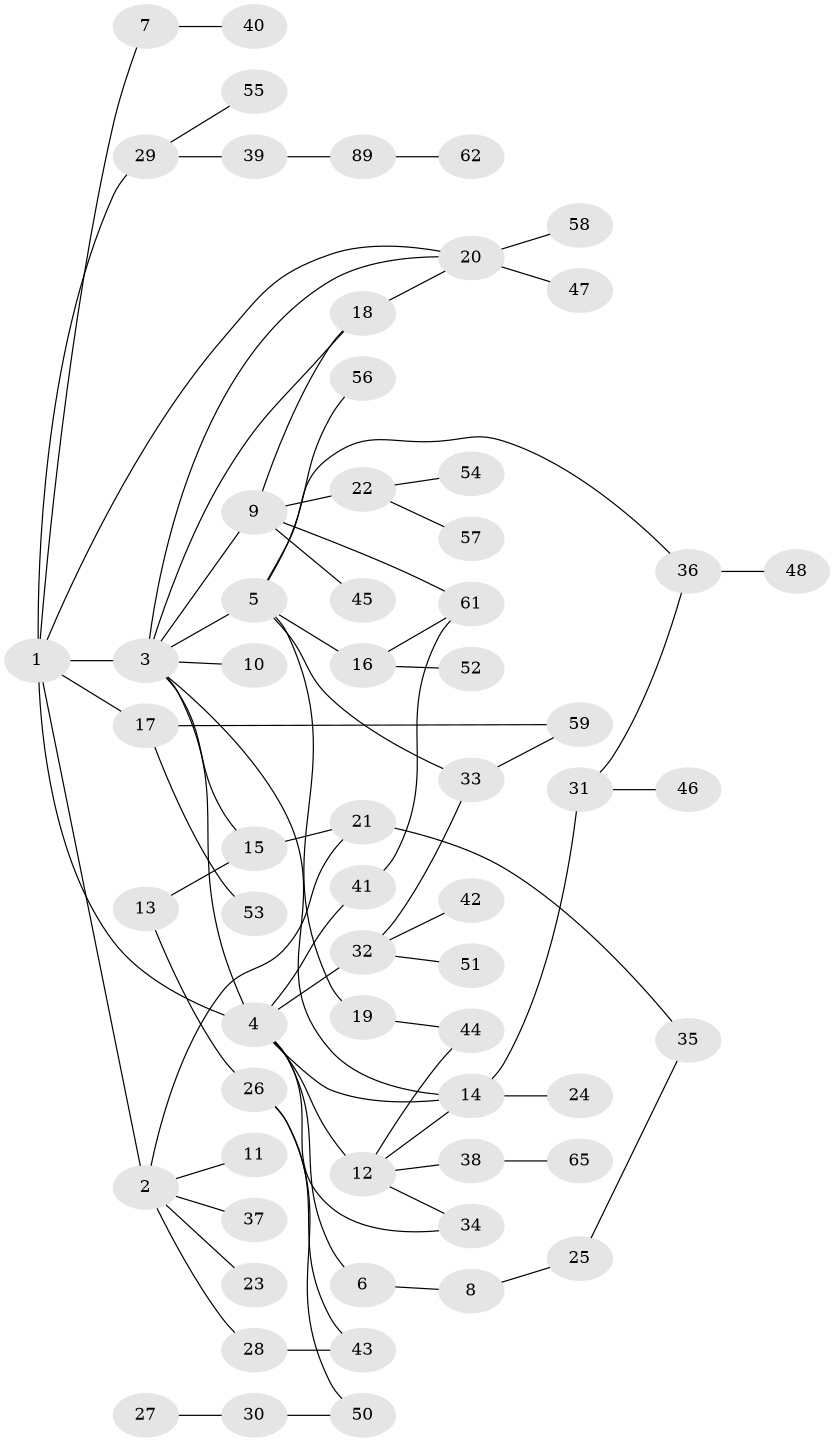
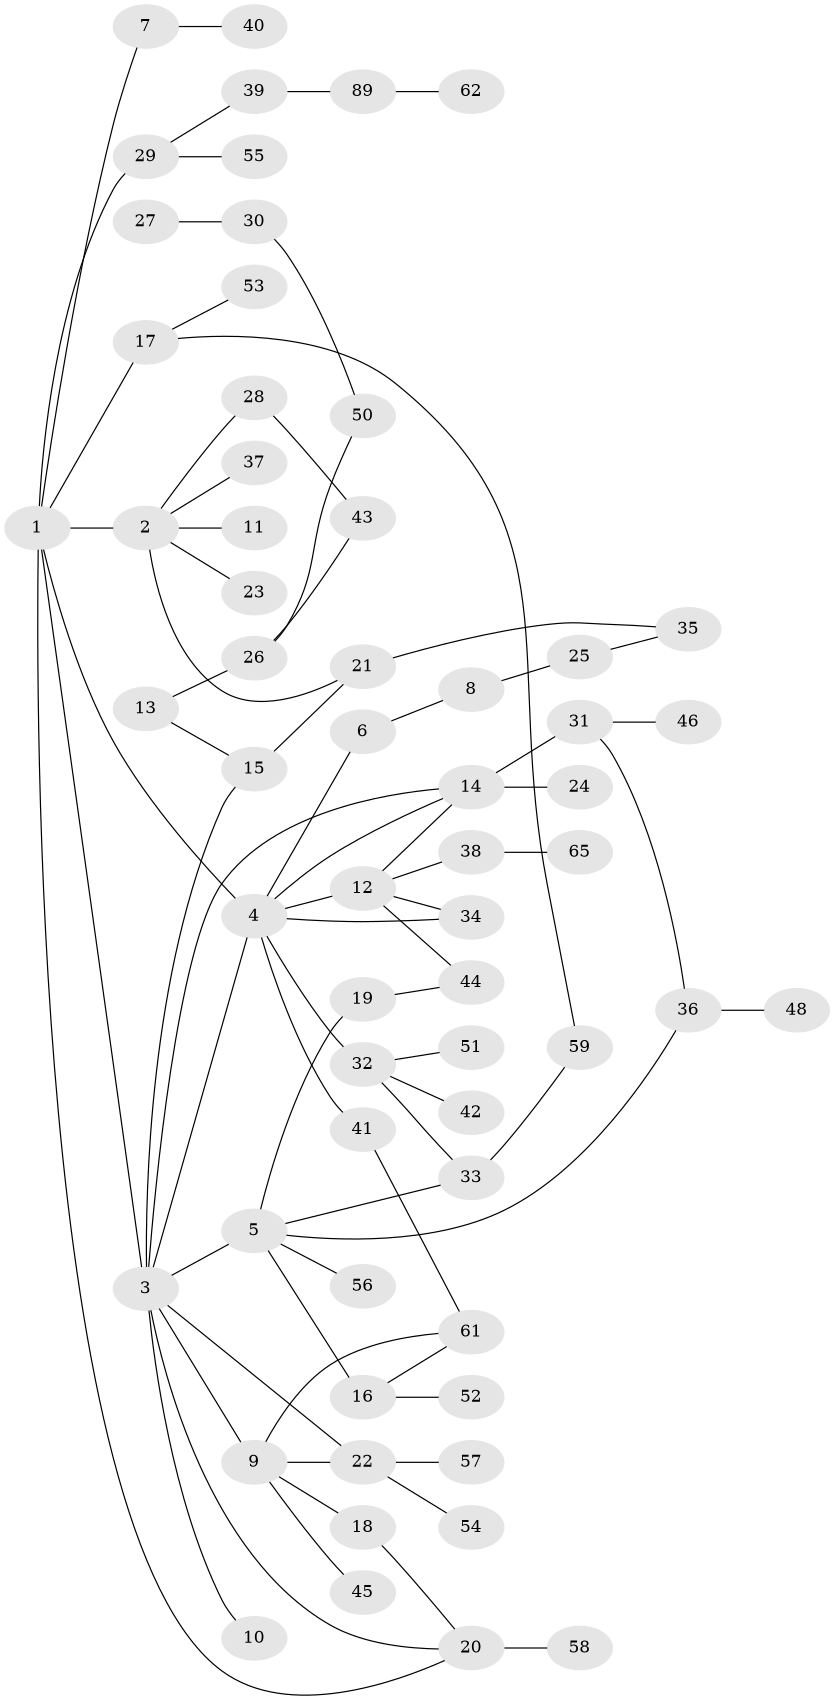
(580, 291) -> none
(227, 472) -> (254, 1376)
